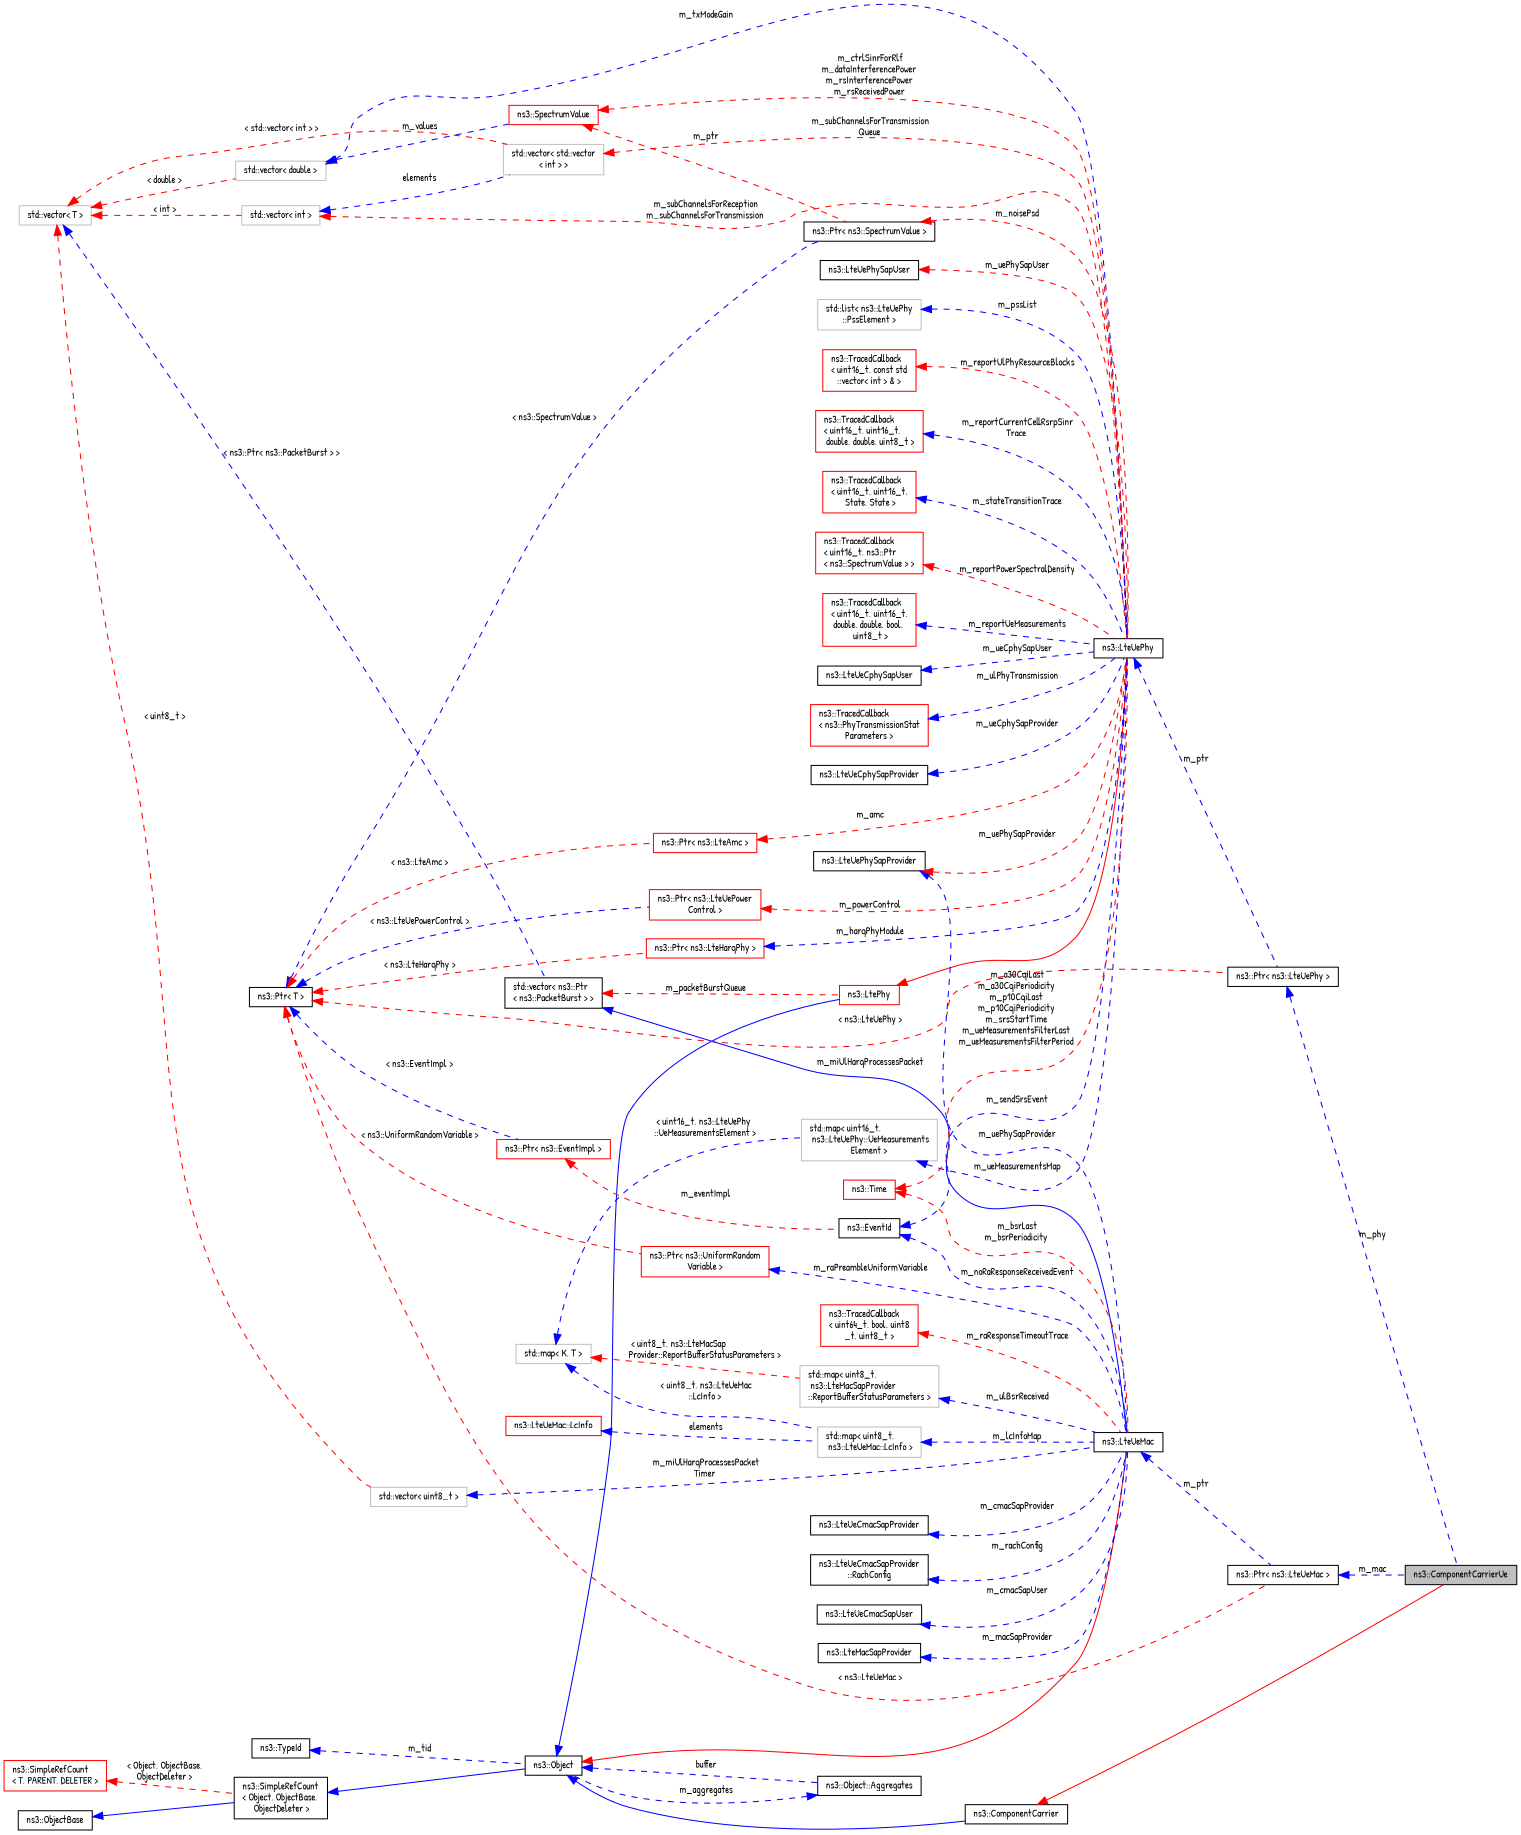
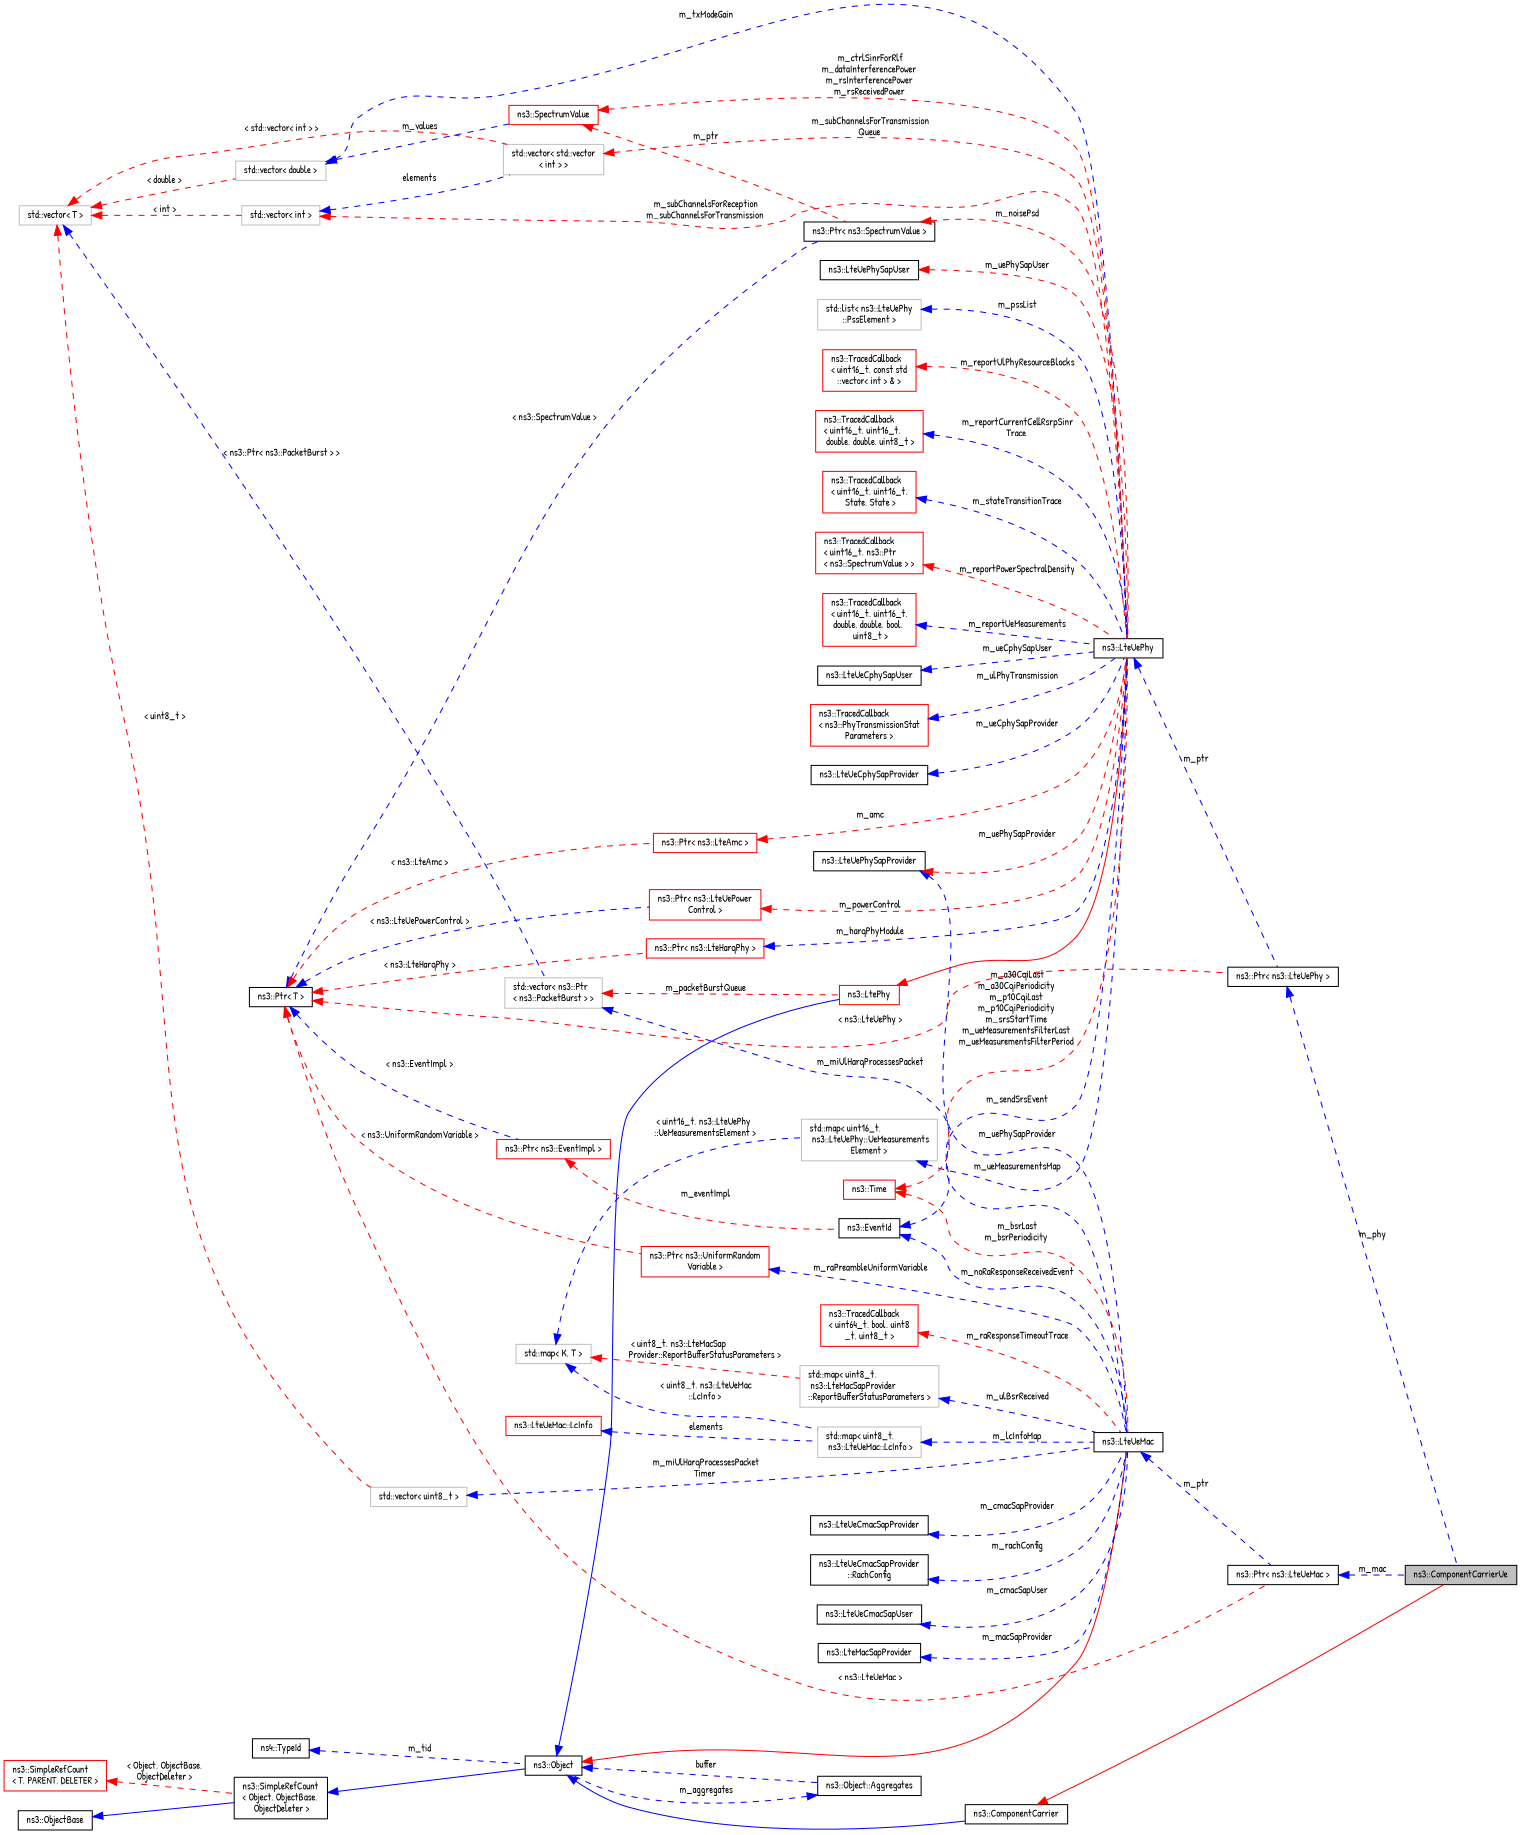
(554, 993) -> (554, 993)
(929, 1101) -> (929, 1101)
(281, 1748) -> (281, 1748)
